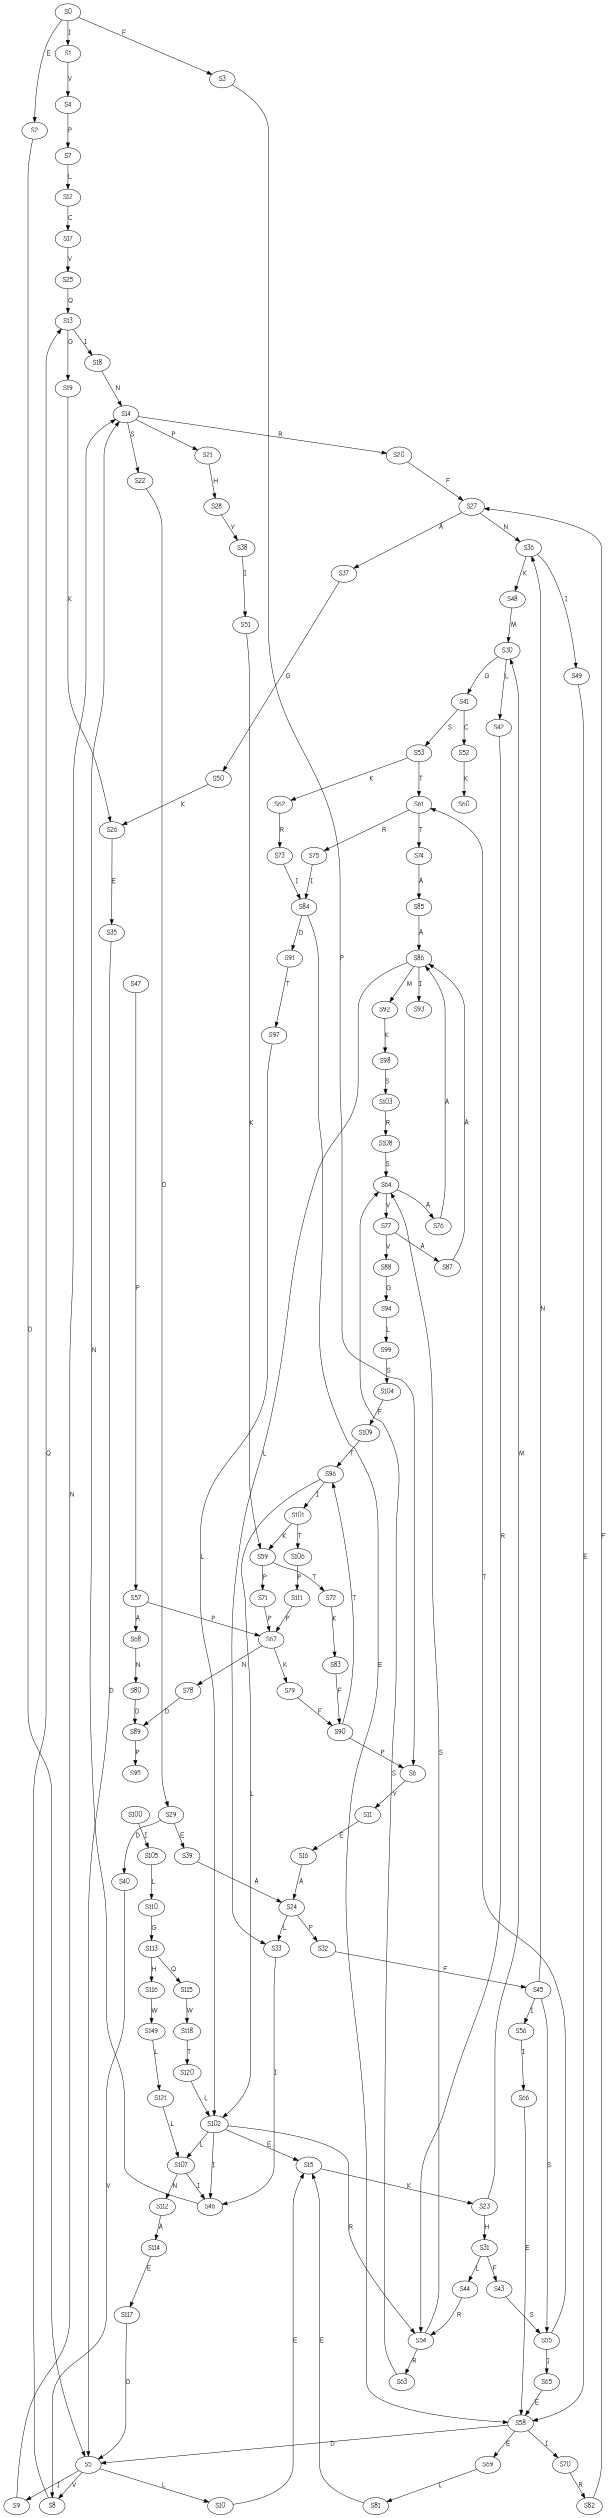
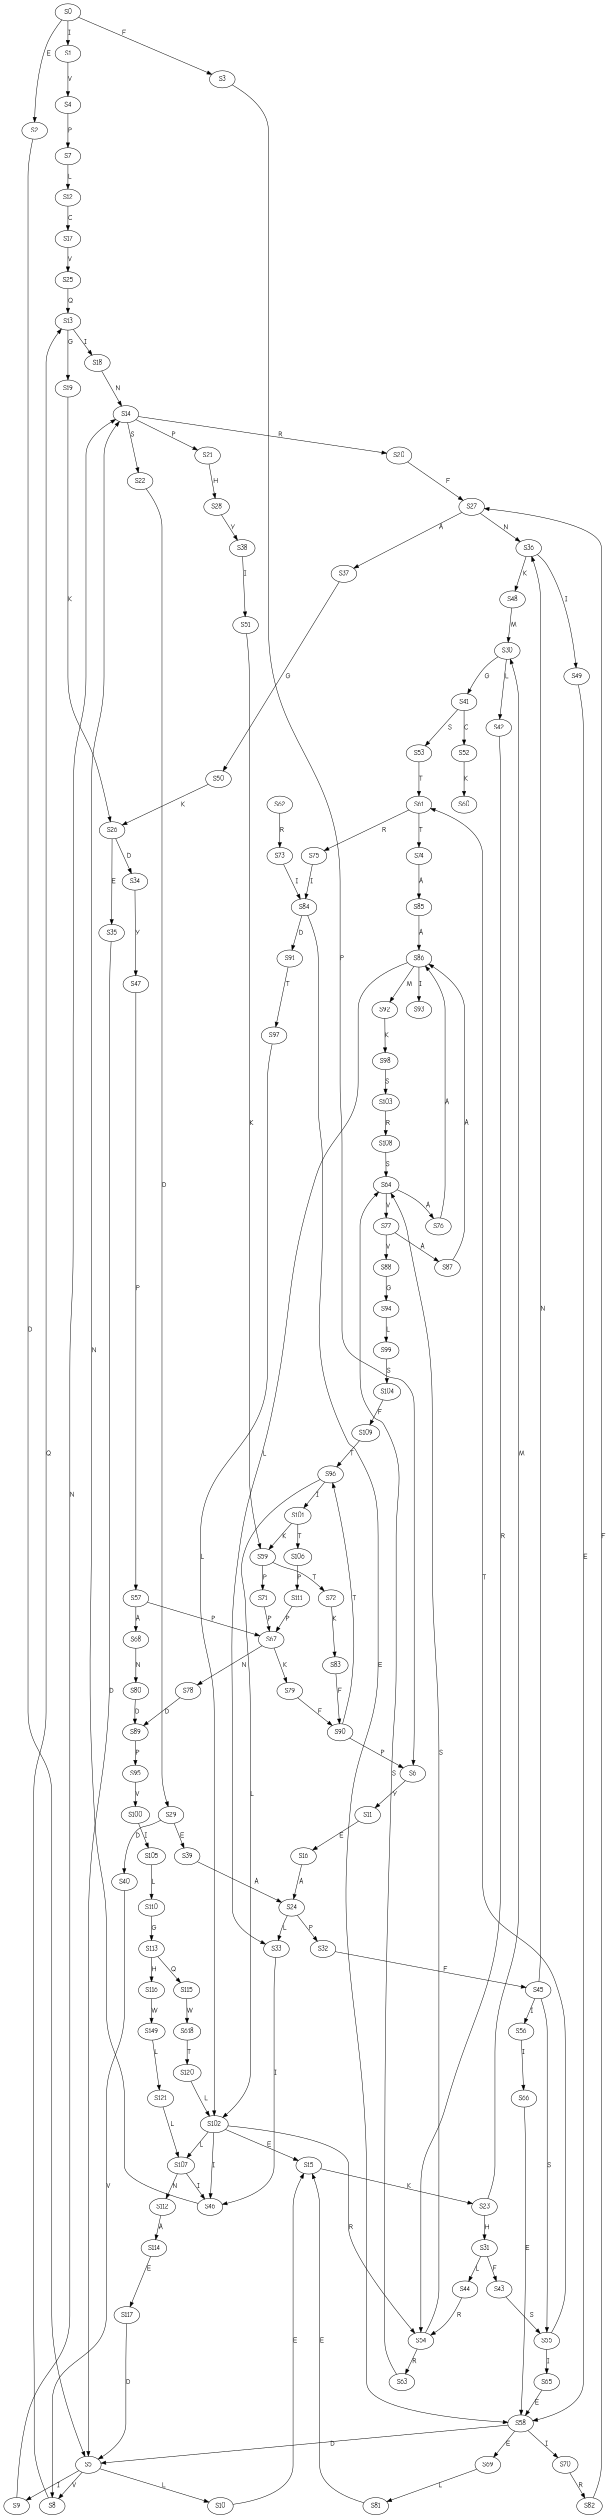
(352, 778) -> none
none -> (135, 882)
none -> (135, 1792)
(187, 2032) -> (187, 2032)
